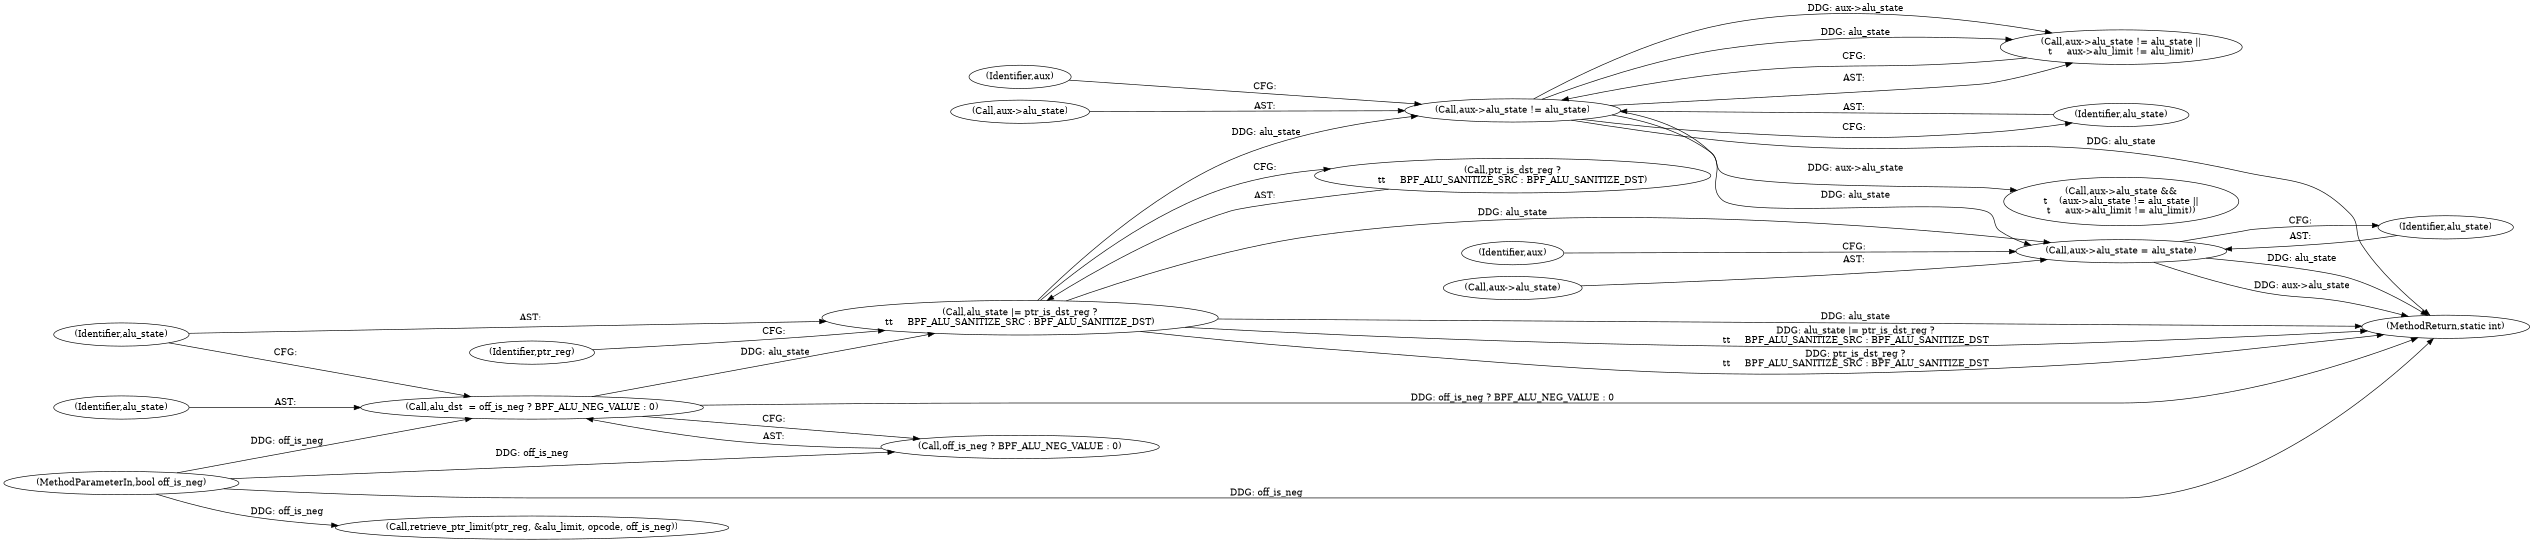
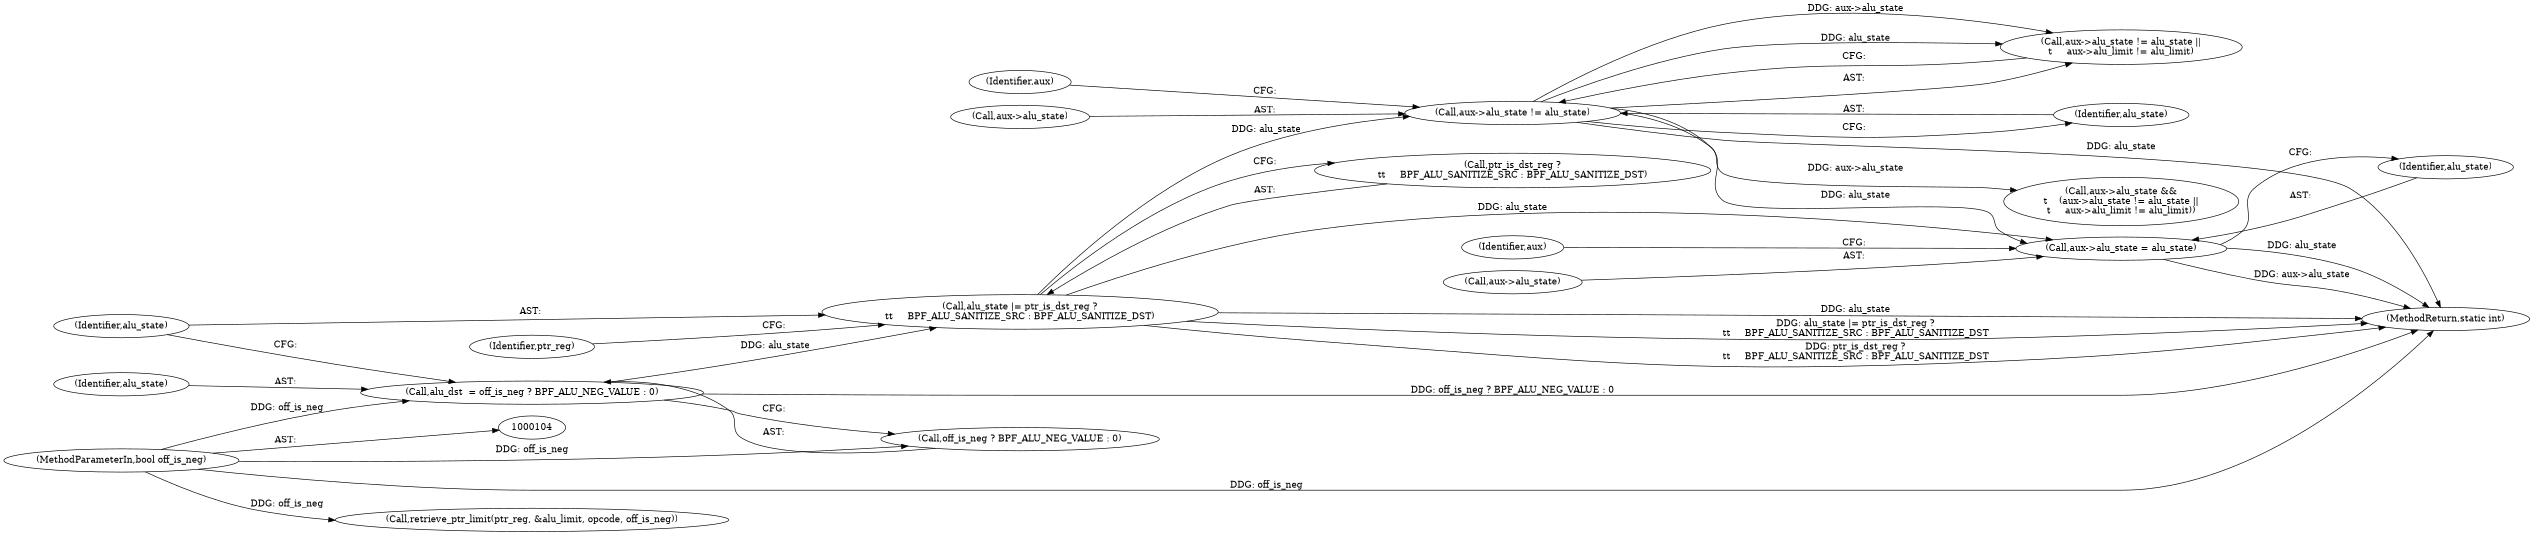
none -> (532, 428)
